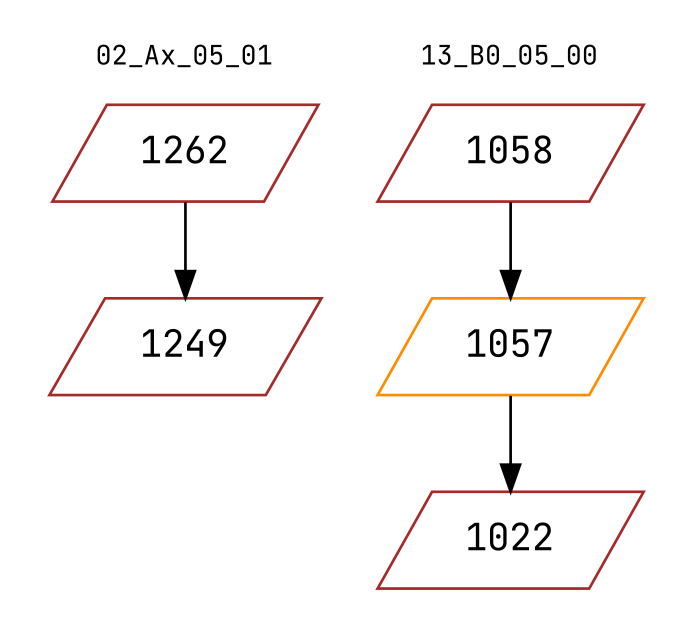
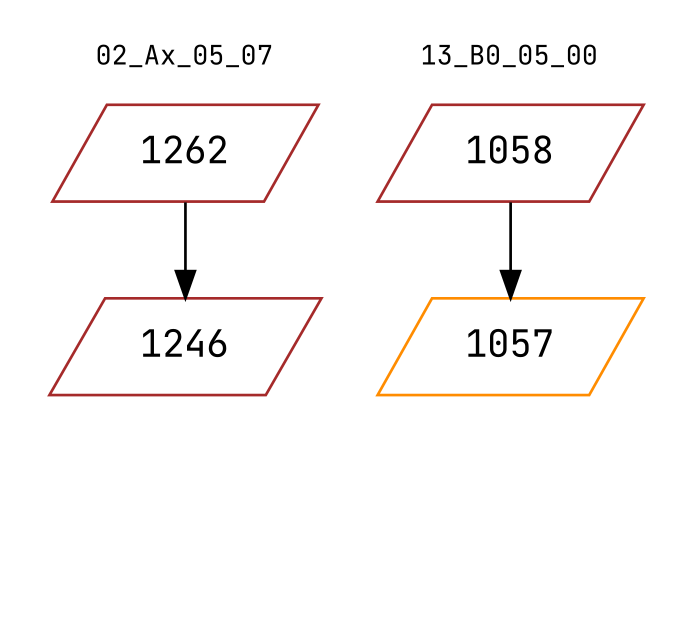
(185, 58) -> (185, 58)
(185, 347) -> (185, 347)
(511, 540) -> none
